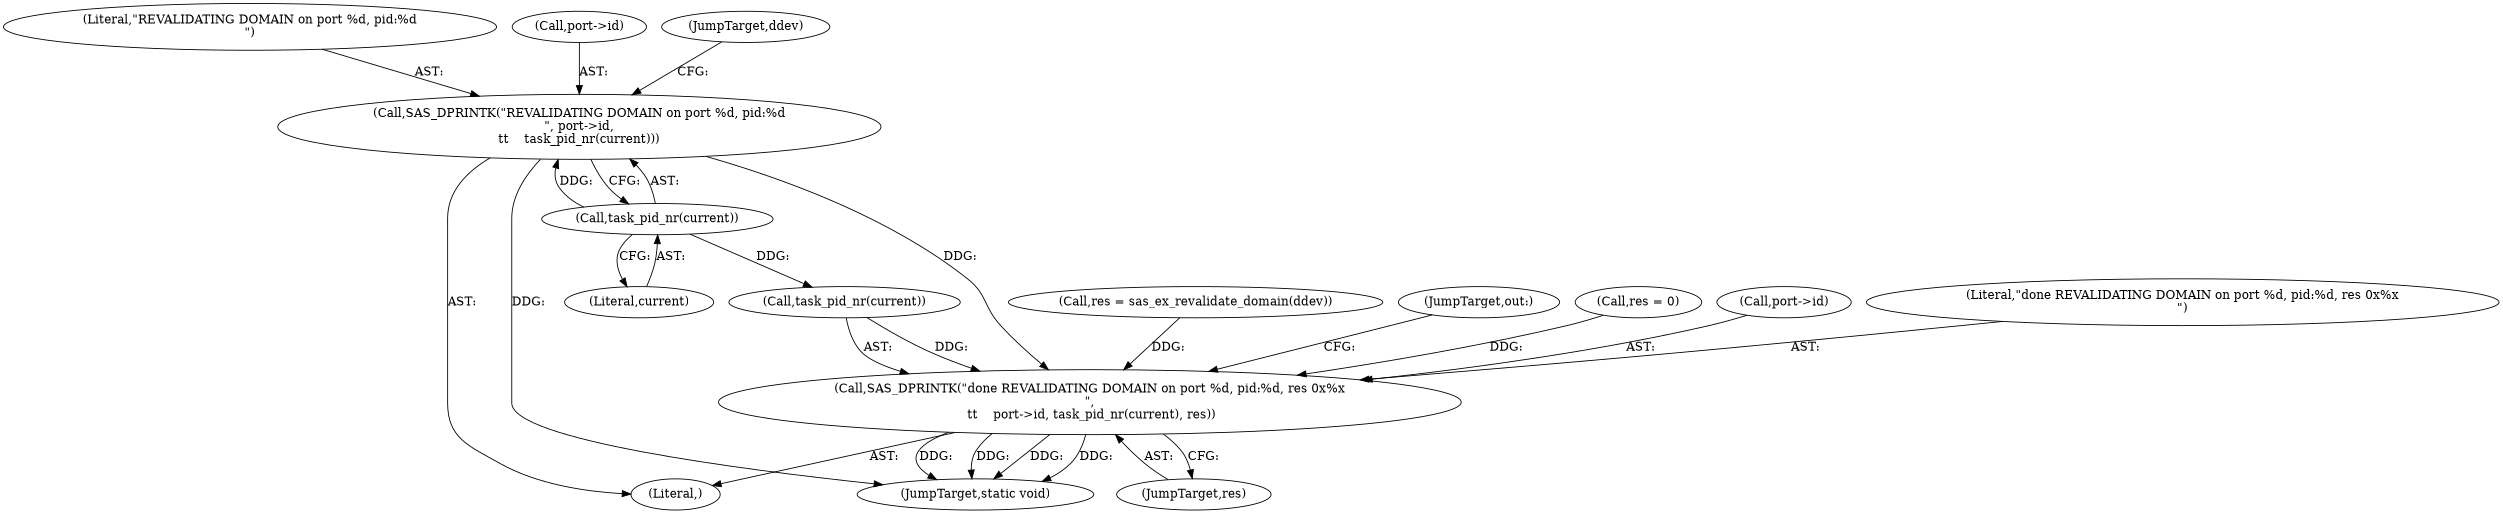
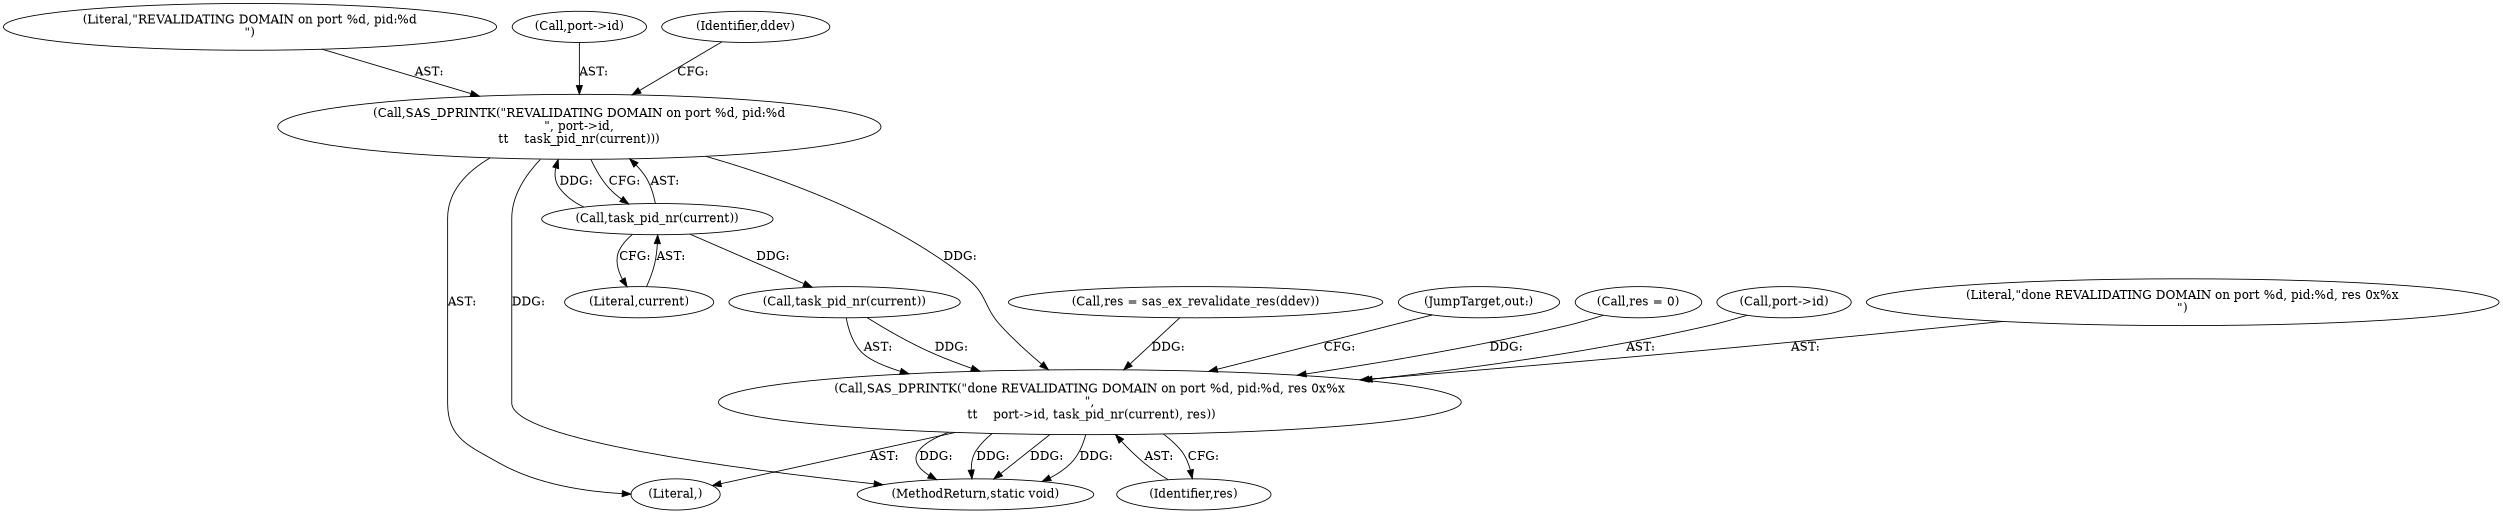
(746, 27) -> (746, 27)
(1196, 302) -> (1196, 302)
(975, 494) -> (975, 494)
(1194, 494) -> (1194, 494)
